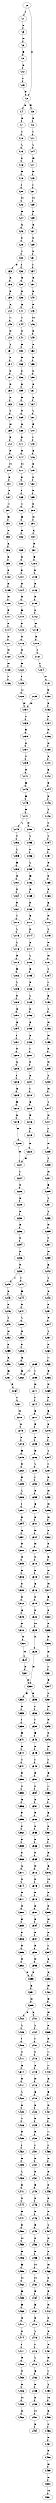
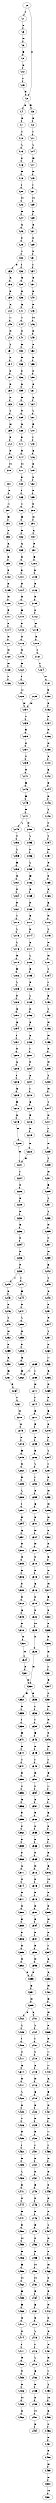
(9, 476) -> none
none -> (21, 543)
